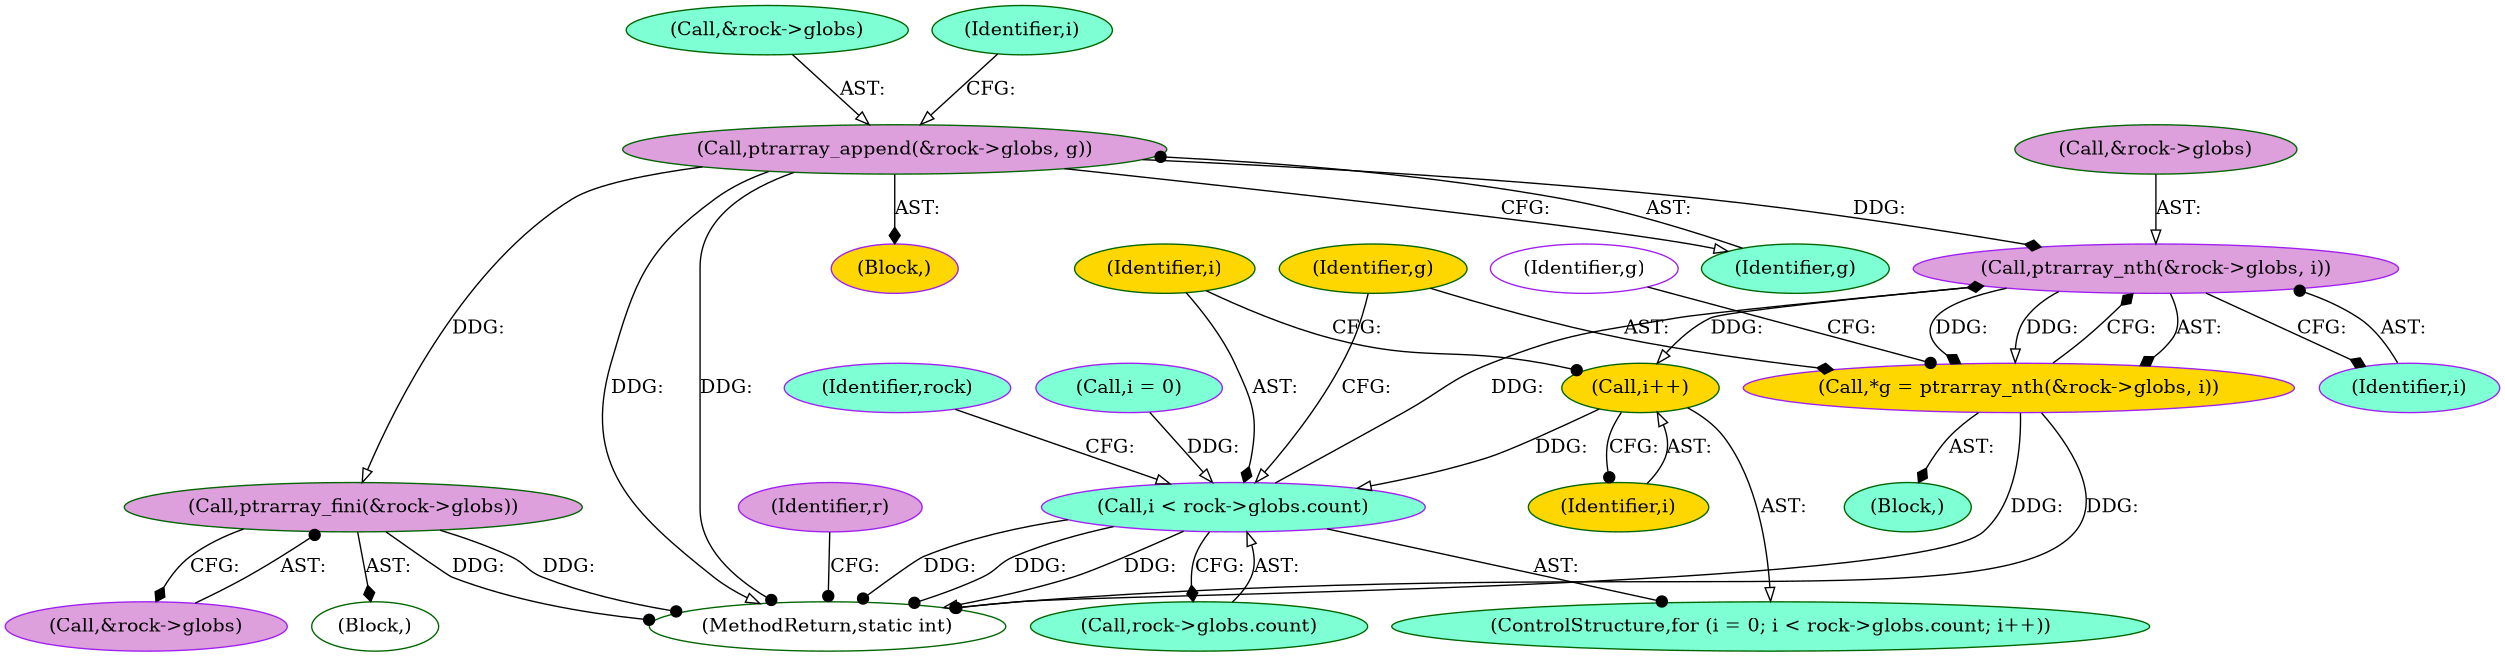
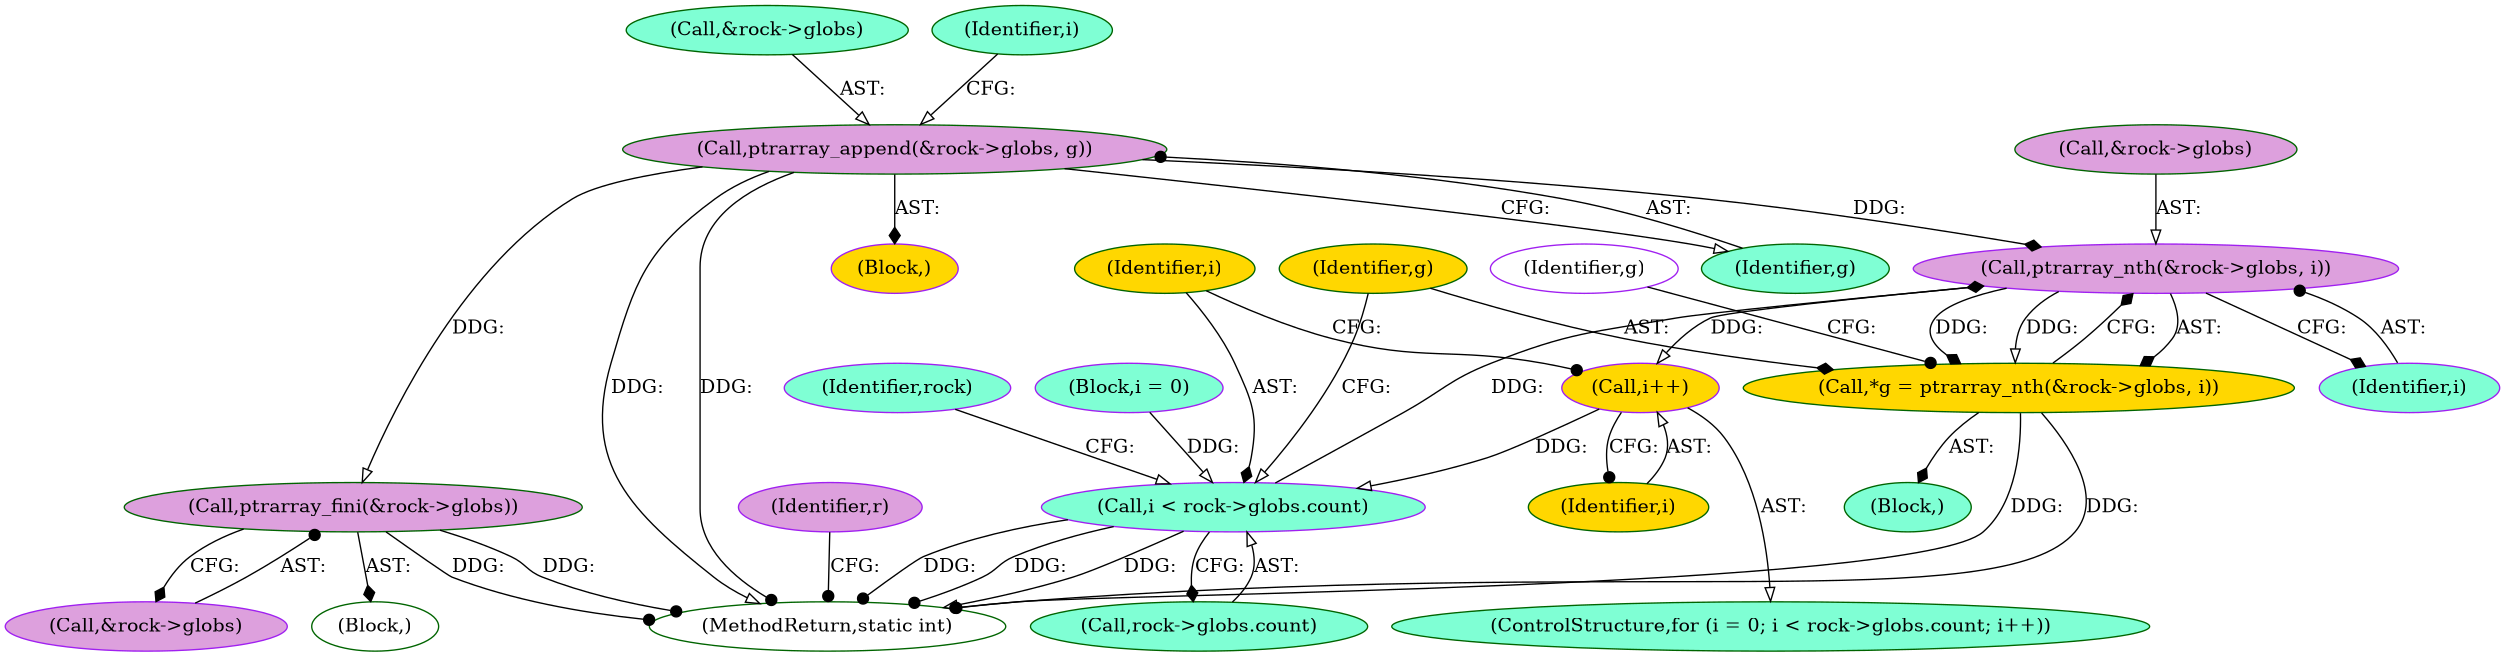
(1129, 388) -> (1129, 388)
(1640, 388) -> (1640, 388)
(2019, 388) -> (2019, 388)
(1491, 565) -> none
